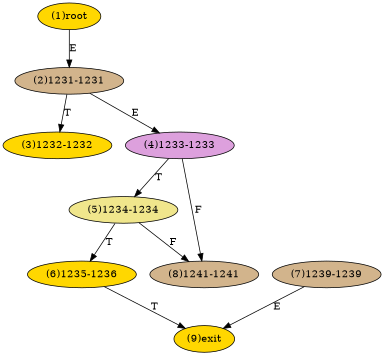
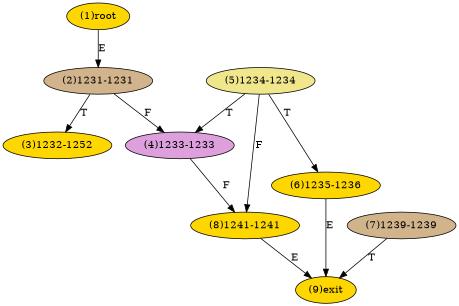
(136, 113) -> (148, 113)
(57, 145) -> (57, 145)
(154, 175) -> (223, 111)
none -> (283, 256)
(204, 274) -> (245, 225)
(155, 307) -> (330, 225)
(277, 307) -> (372, 258)
